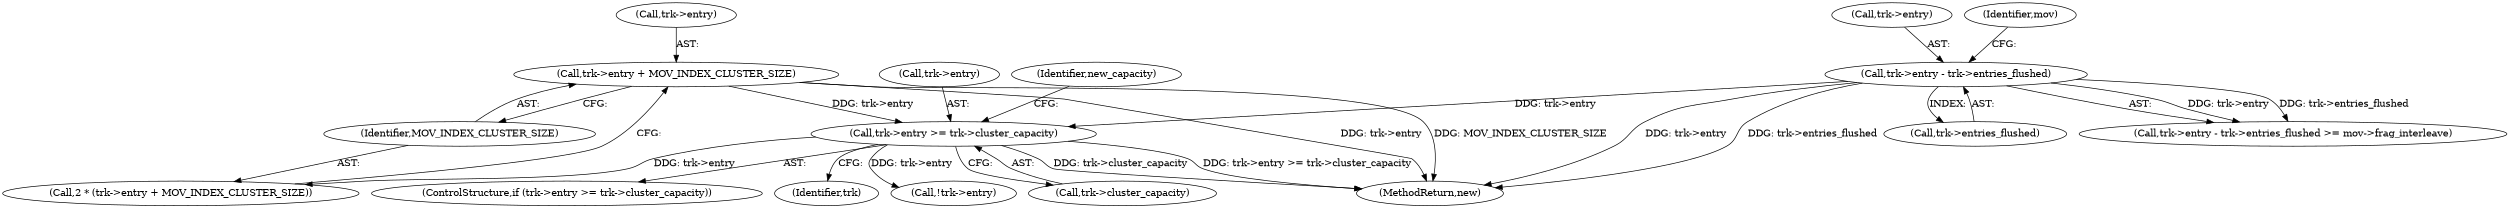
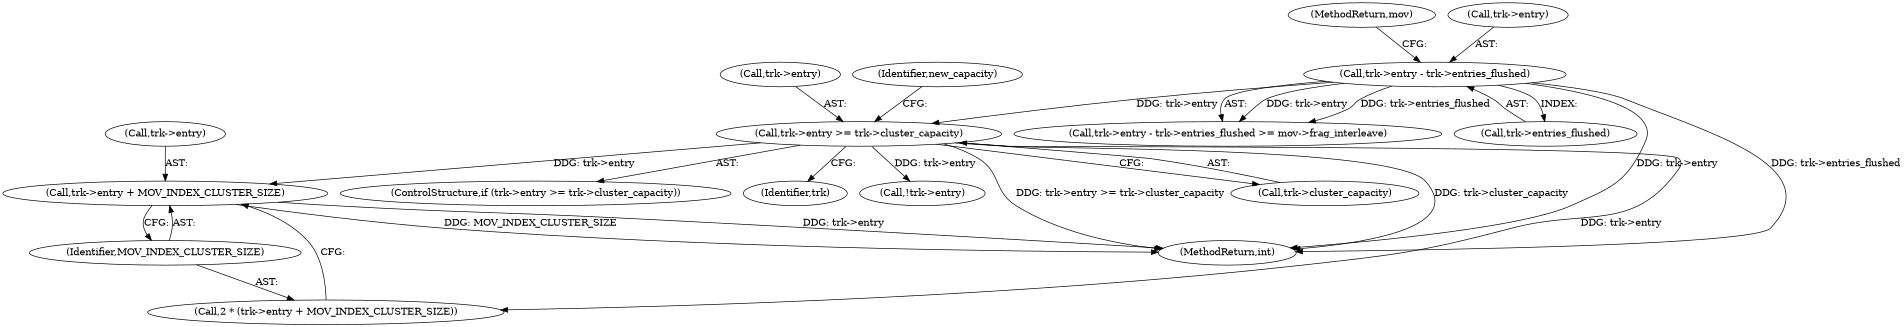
(2020, 15) -> (1362, 15)
(812, 104) -> (519, 163)
(1430, 193) -> (1227, 253)
